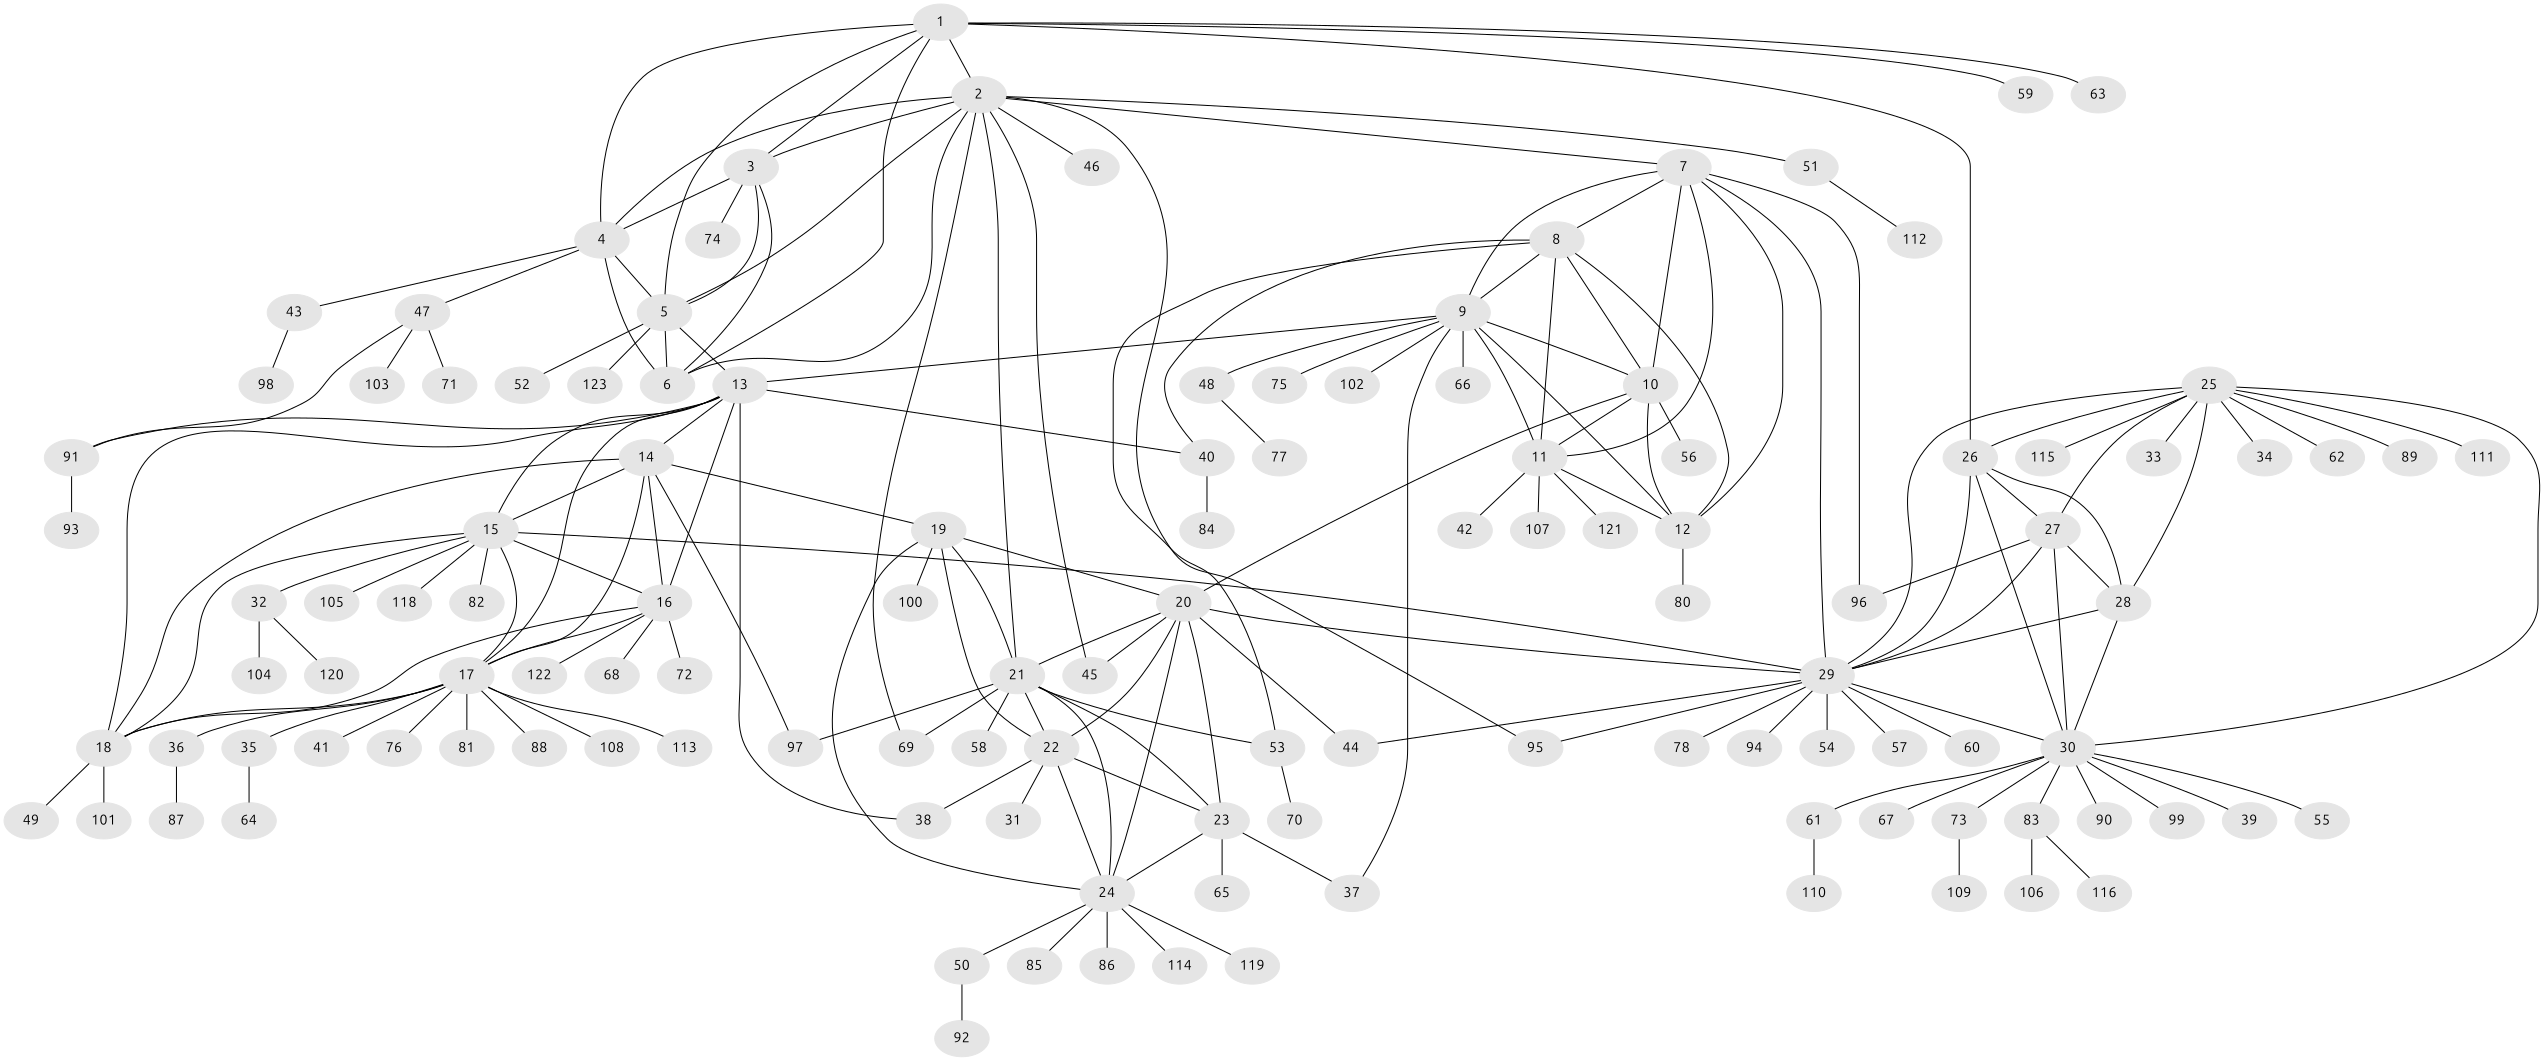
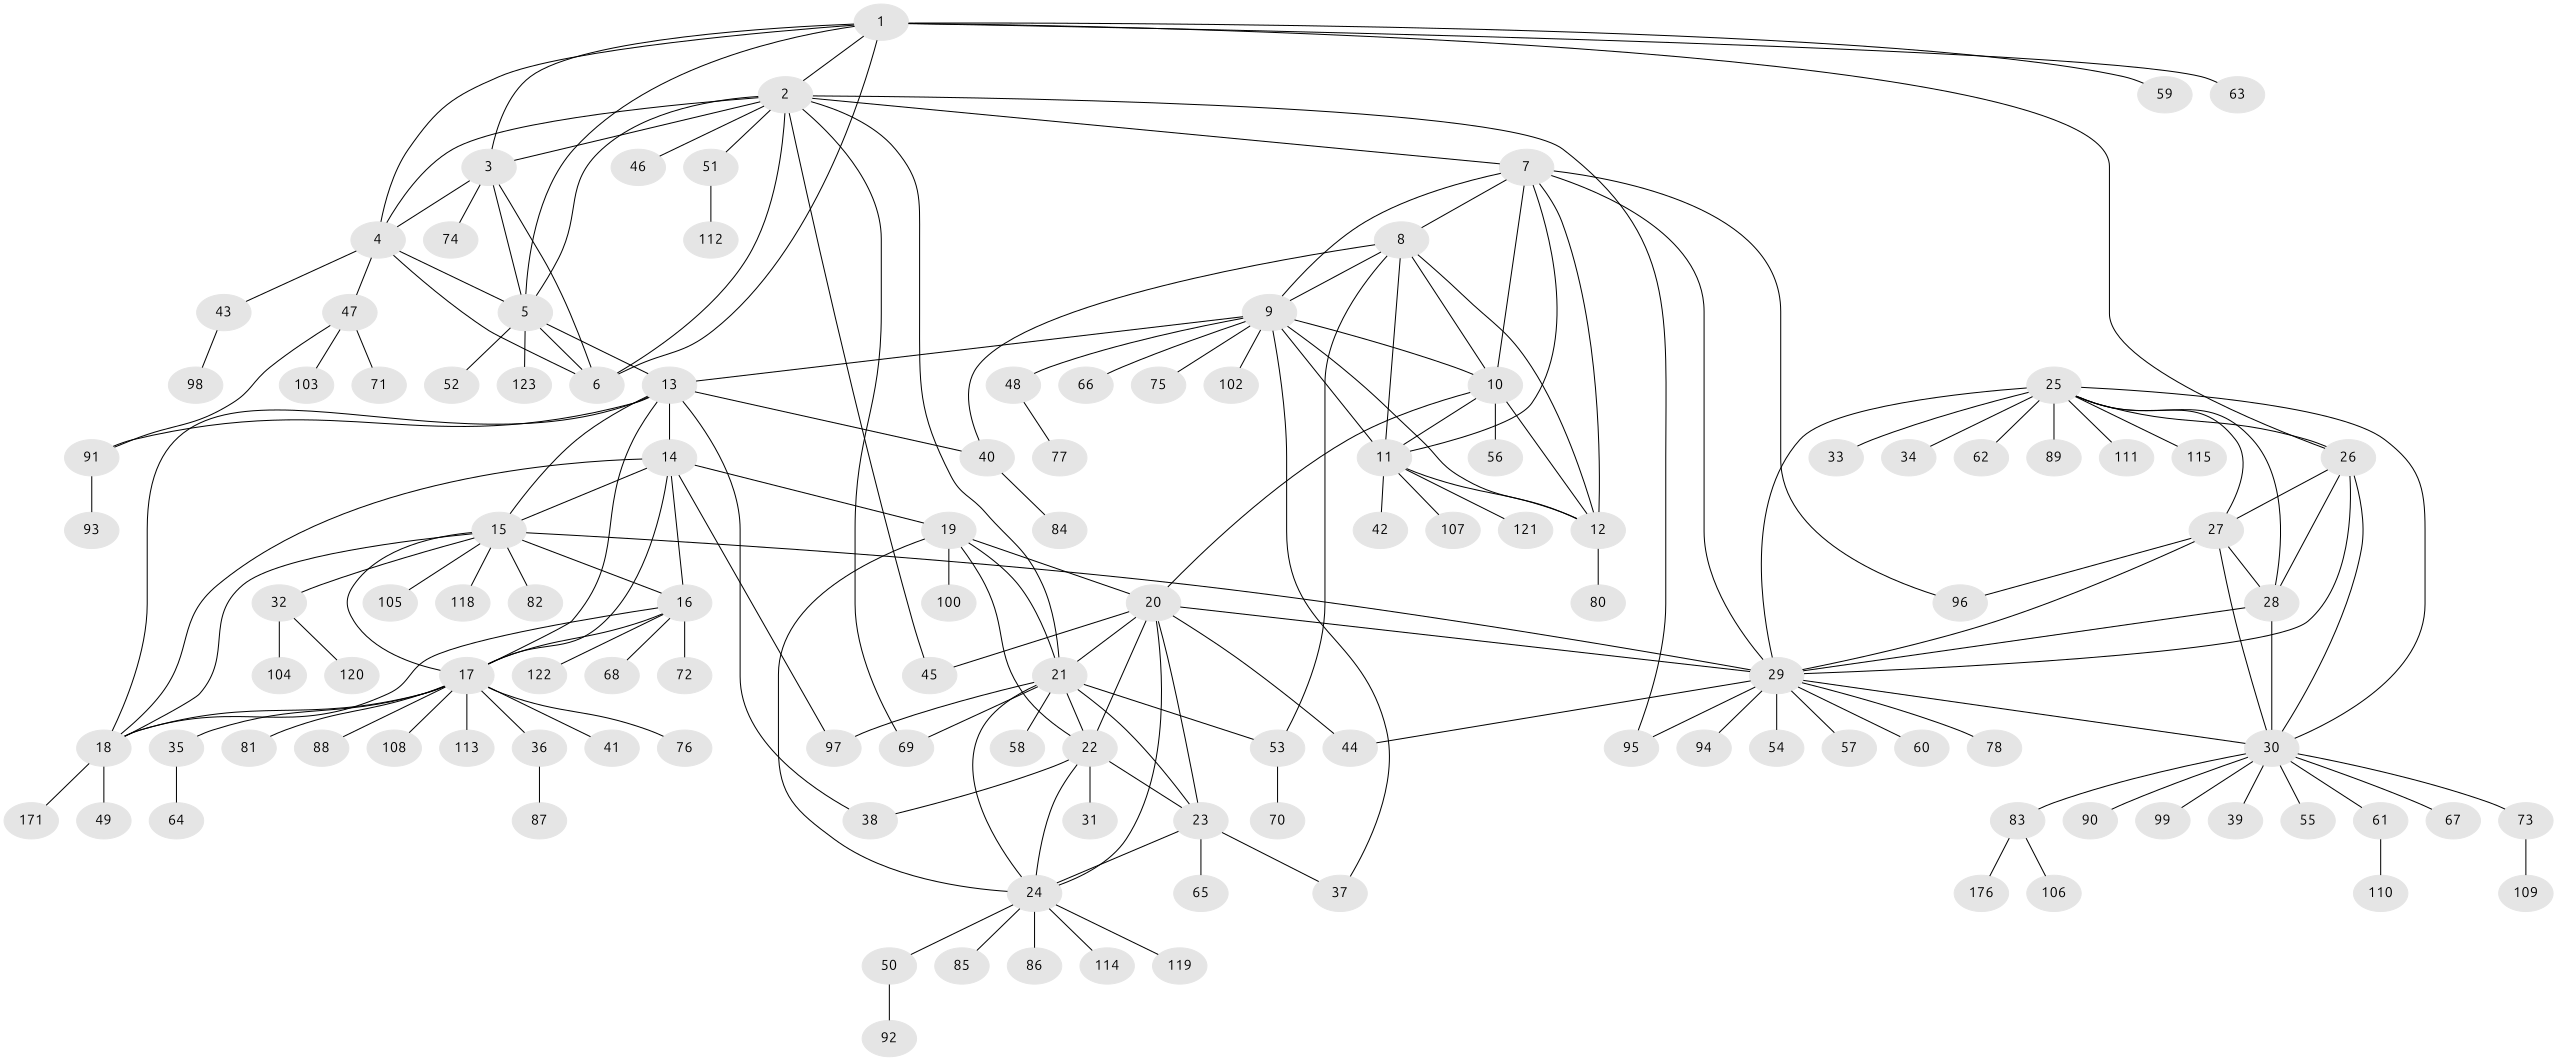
(702, 494) -> none
(104, 821) -> (31, 821)
(2104, 893) -> (1981, 893)
